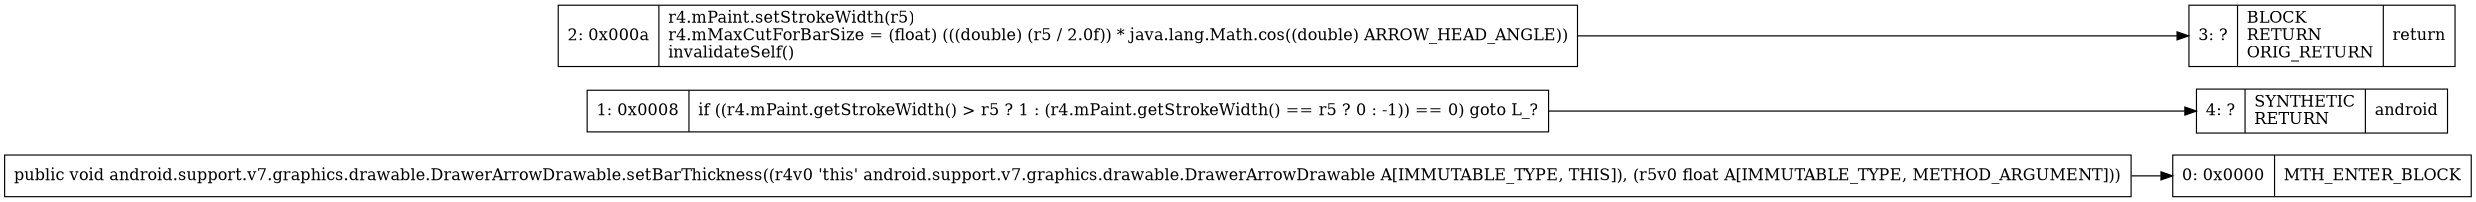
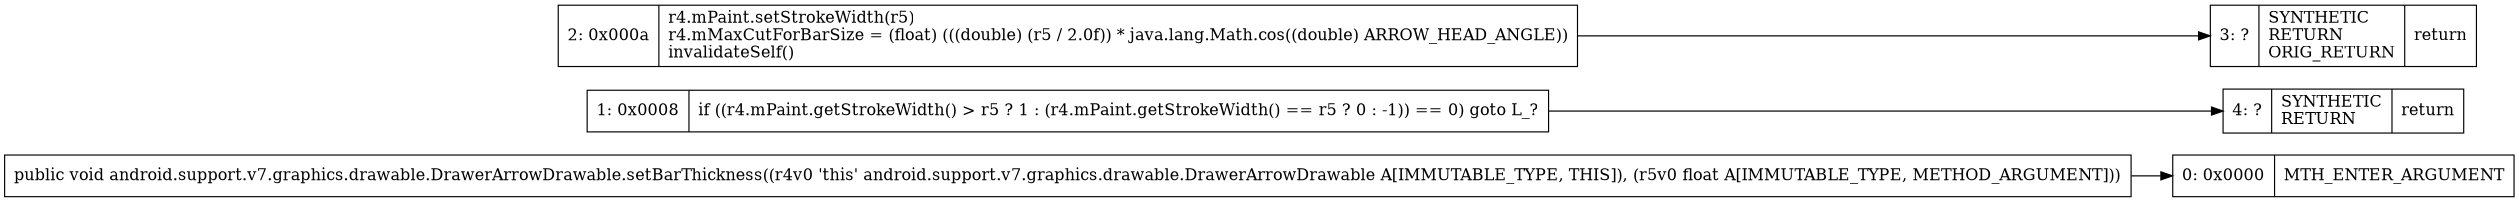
(2277, 18) -> (2319, 18)
(2406, 110) -> (2428, 110)
(2373, 175) -> (2394, 175)
